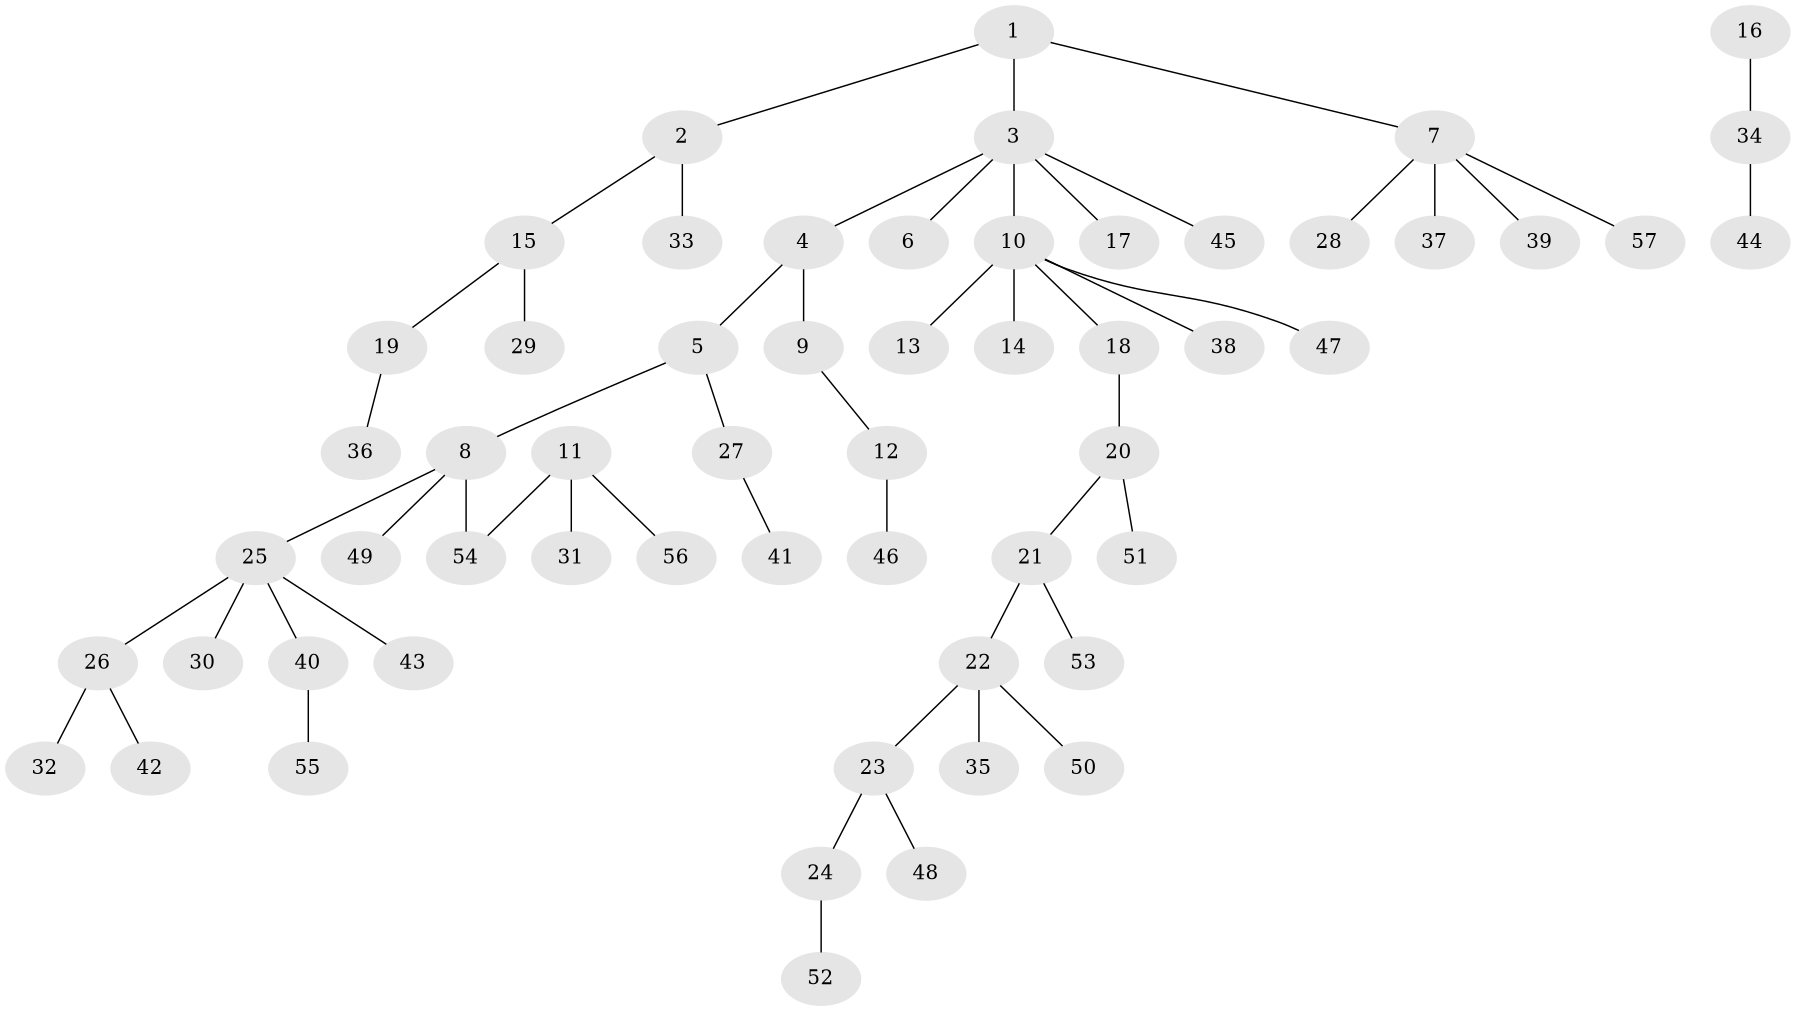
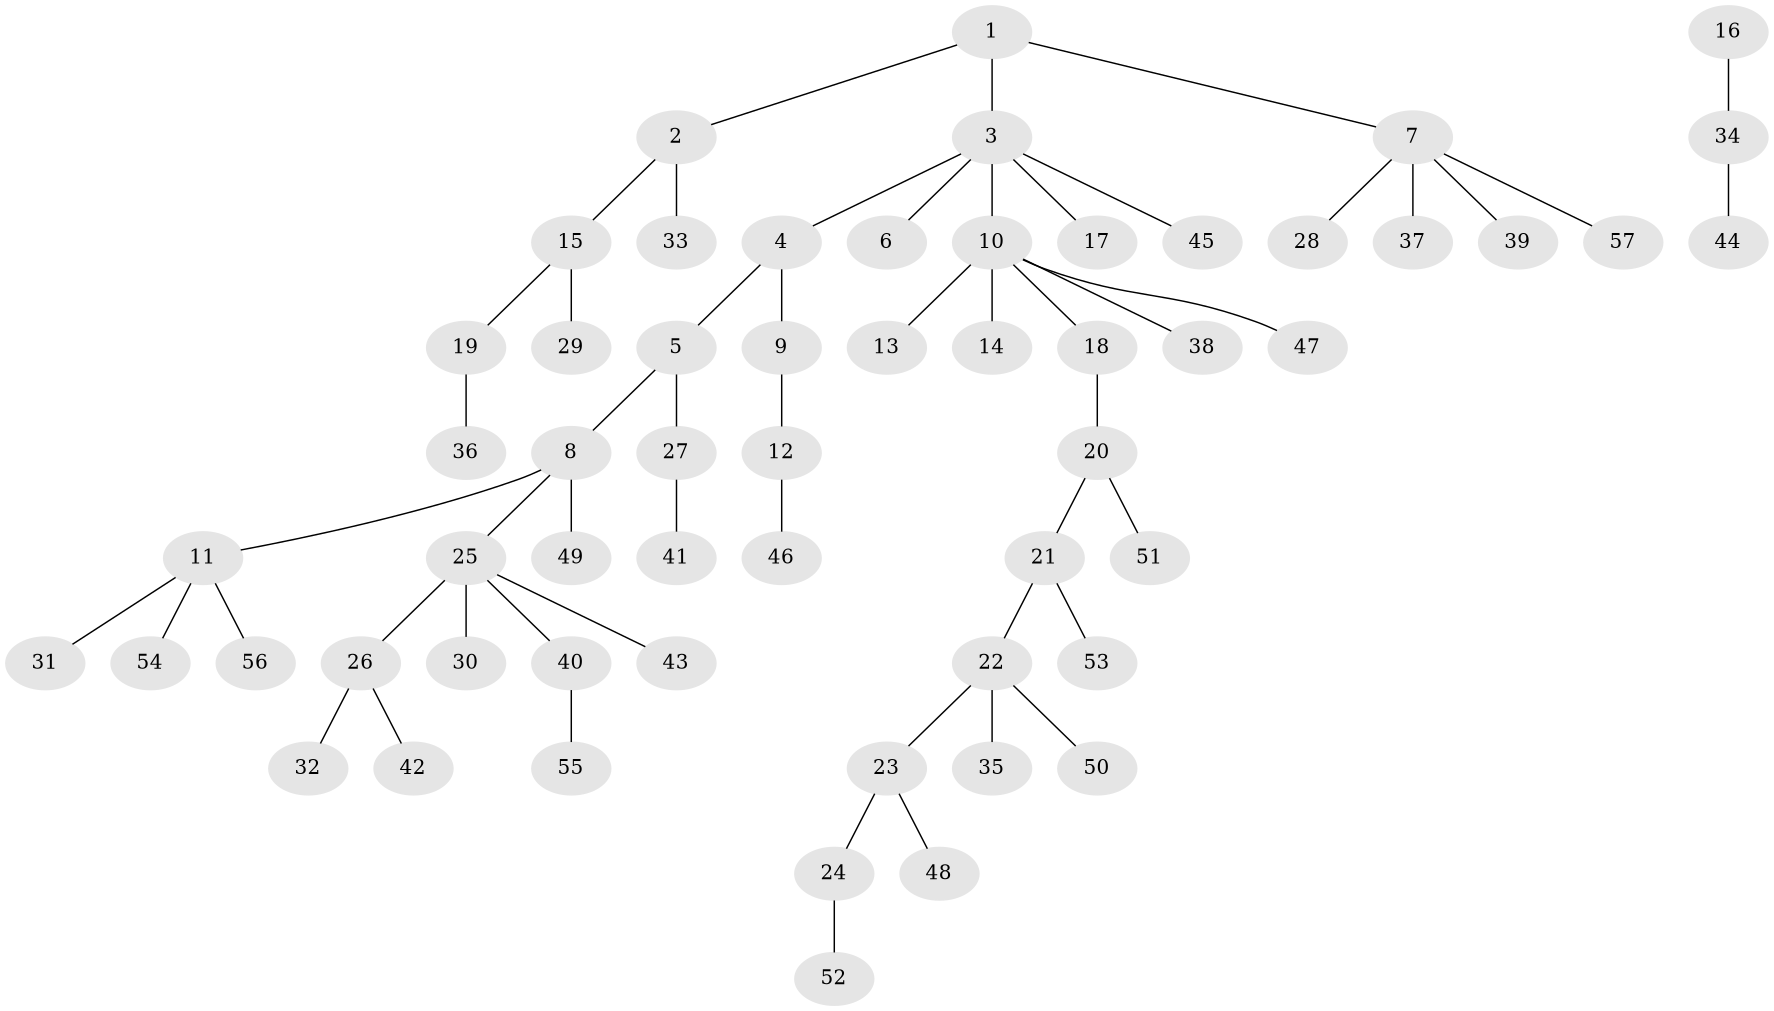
(466, 506) -> (393, 517)
